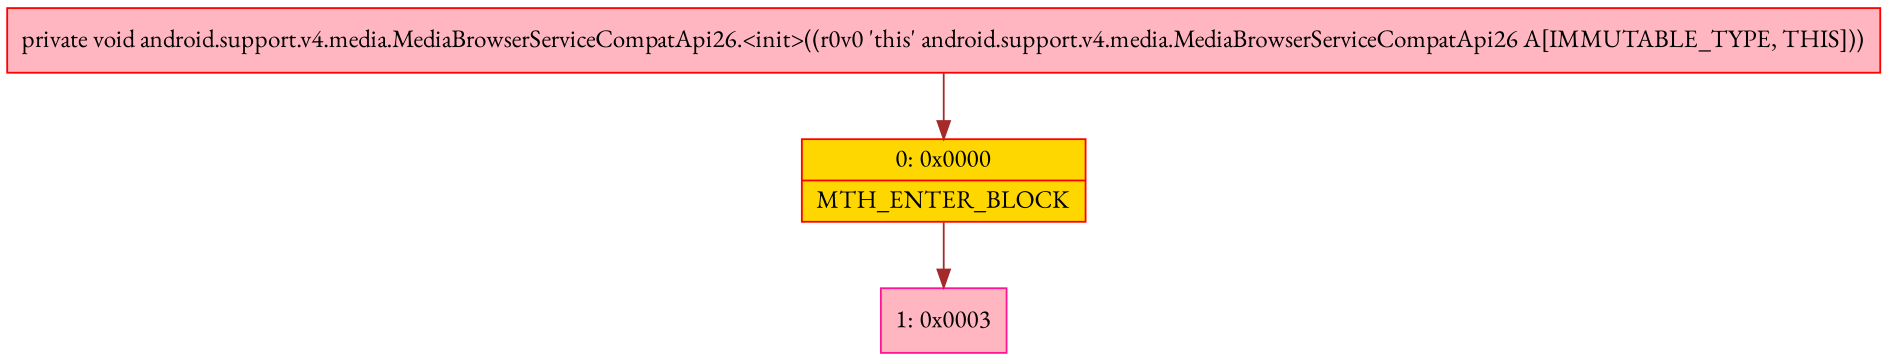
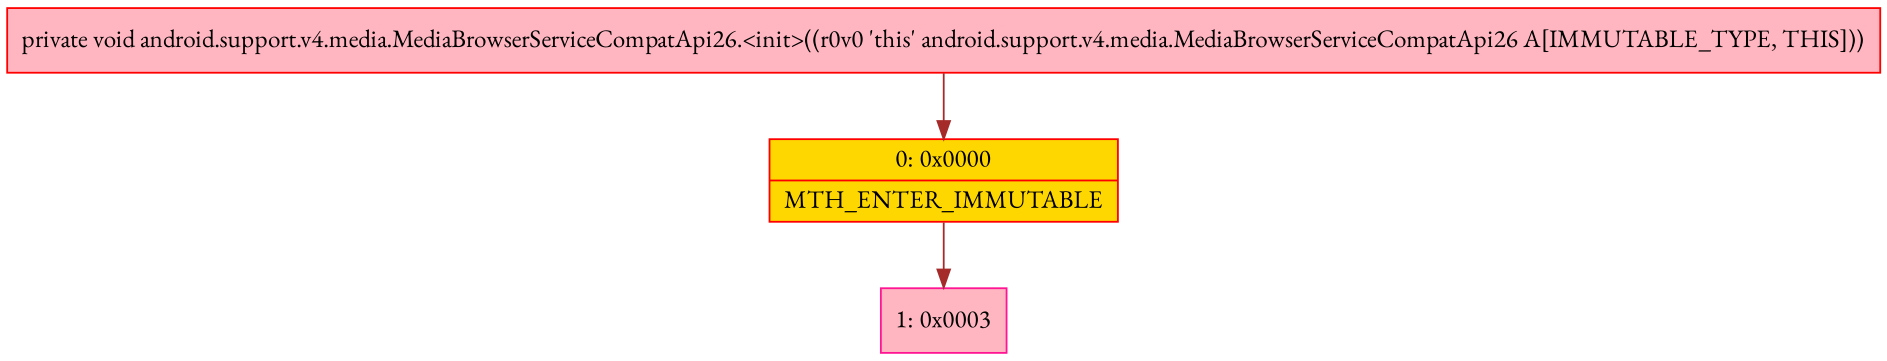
(944, 200) -> (944, 200)
